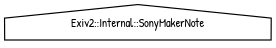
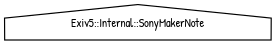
(138, 24) -> (138, 24)
